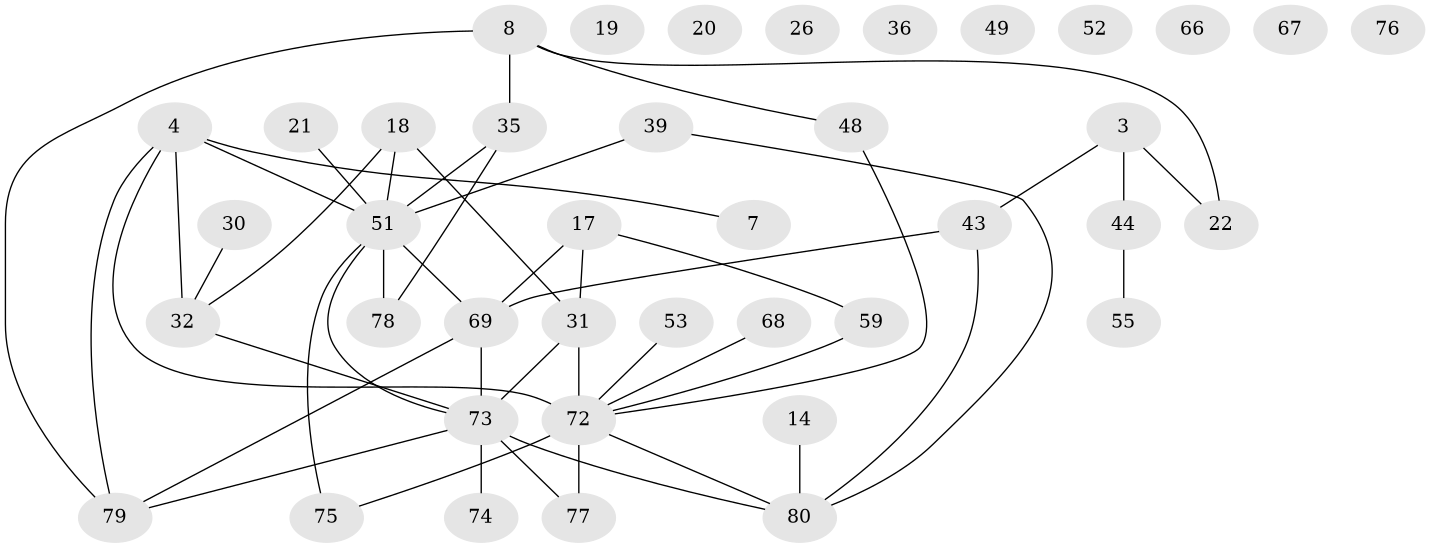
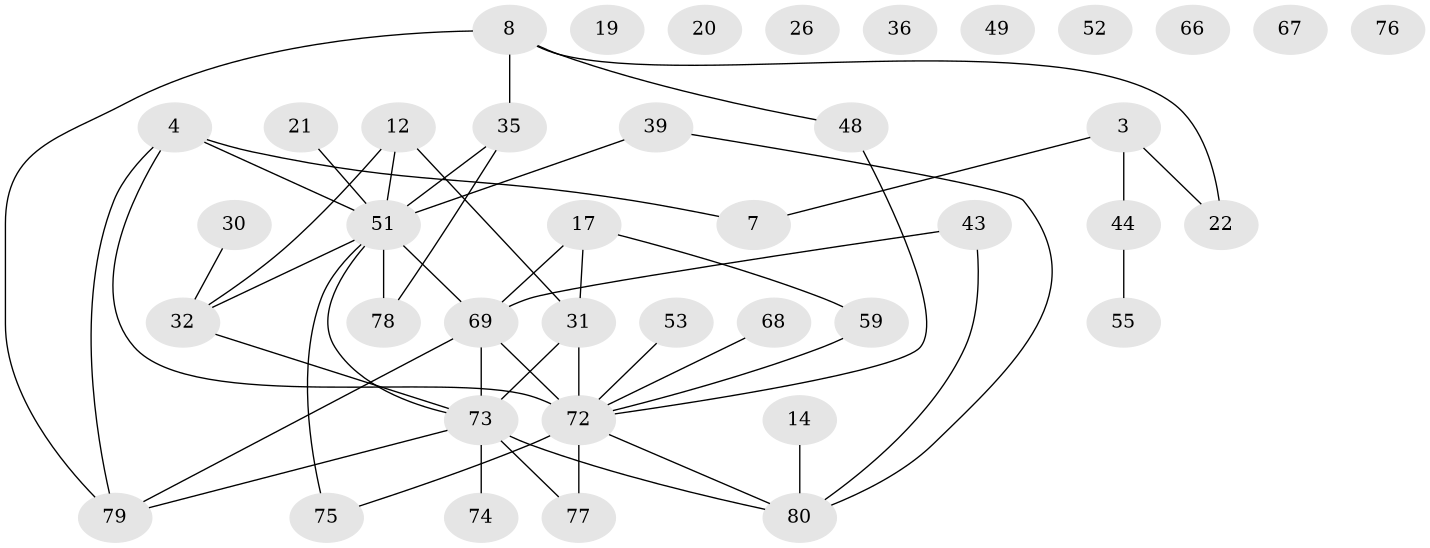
(399, 127) -> (399, 127)
(1049, 176) -> (954, 172)
(179, 225) -> (283, 274)
none -> (524, 366)
